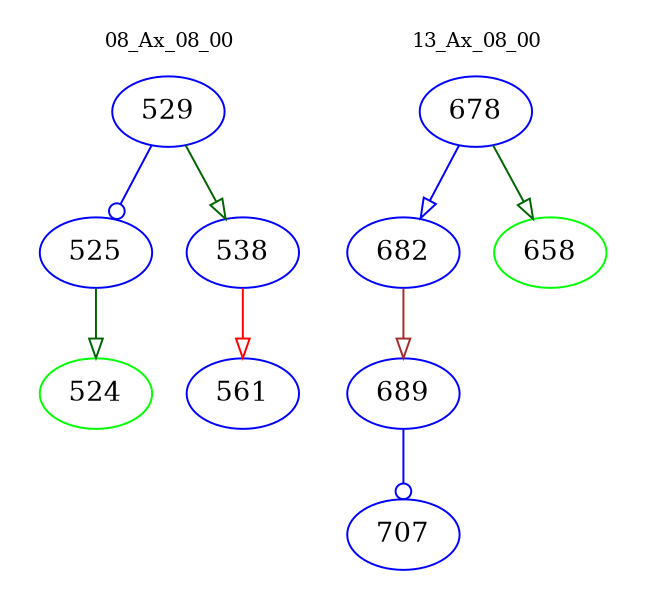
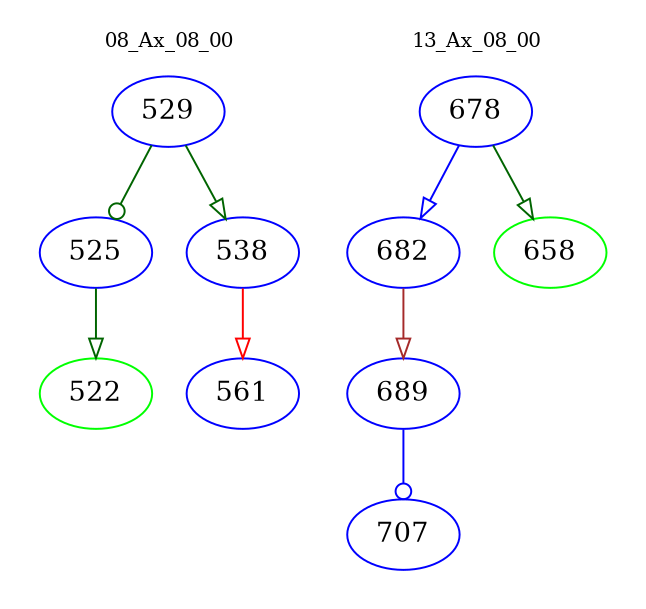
(136, 175) -> (136, 175)
(96, 394) -> (96, 394)
